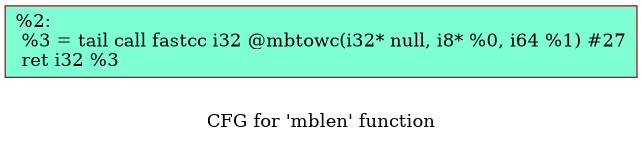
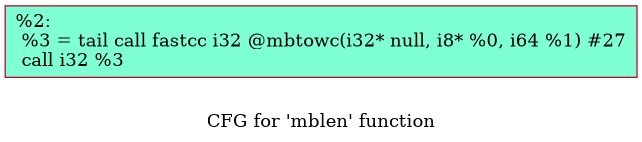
(68, 60) -> (70, 60)
